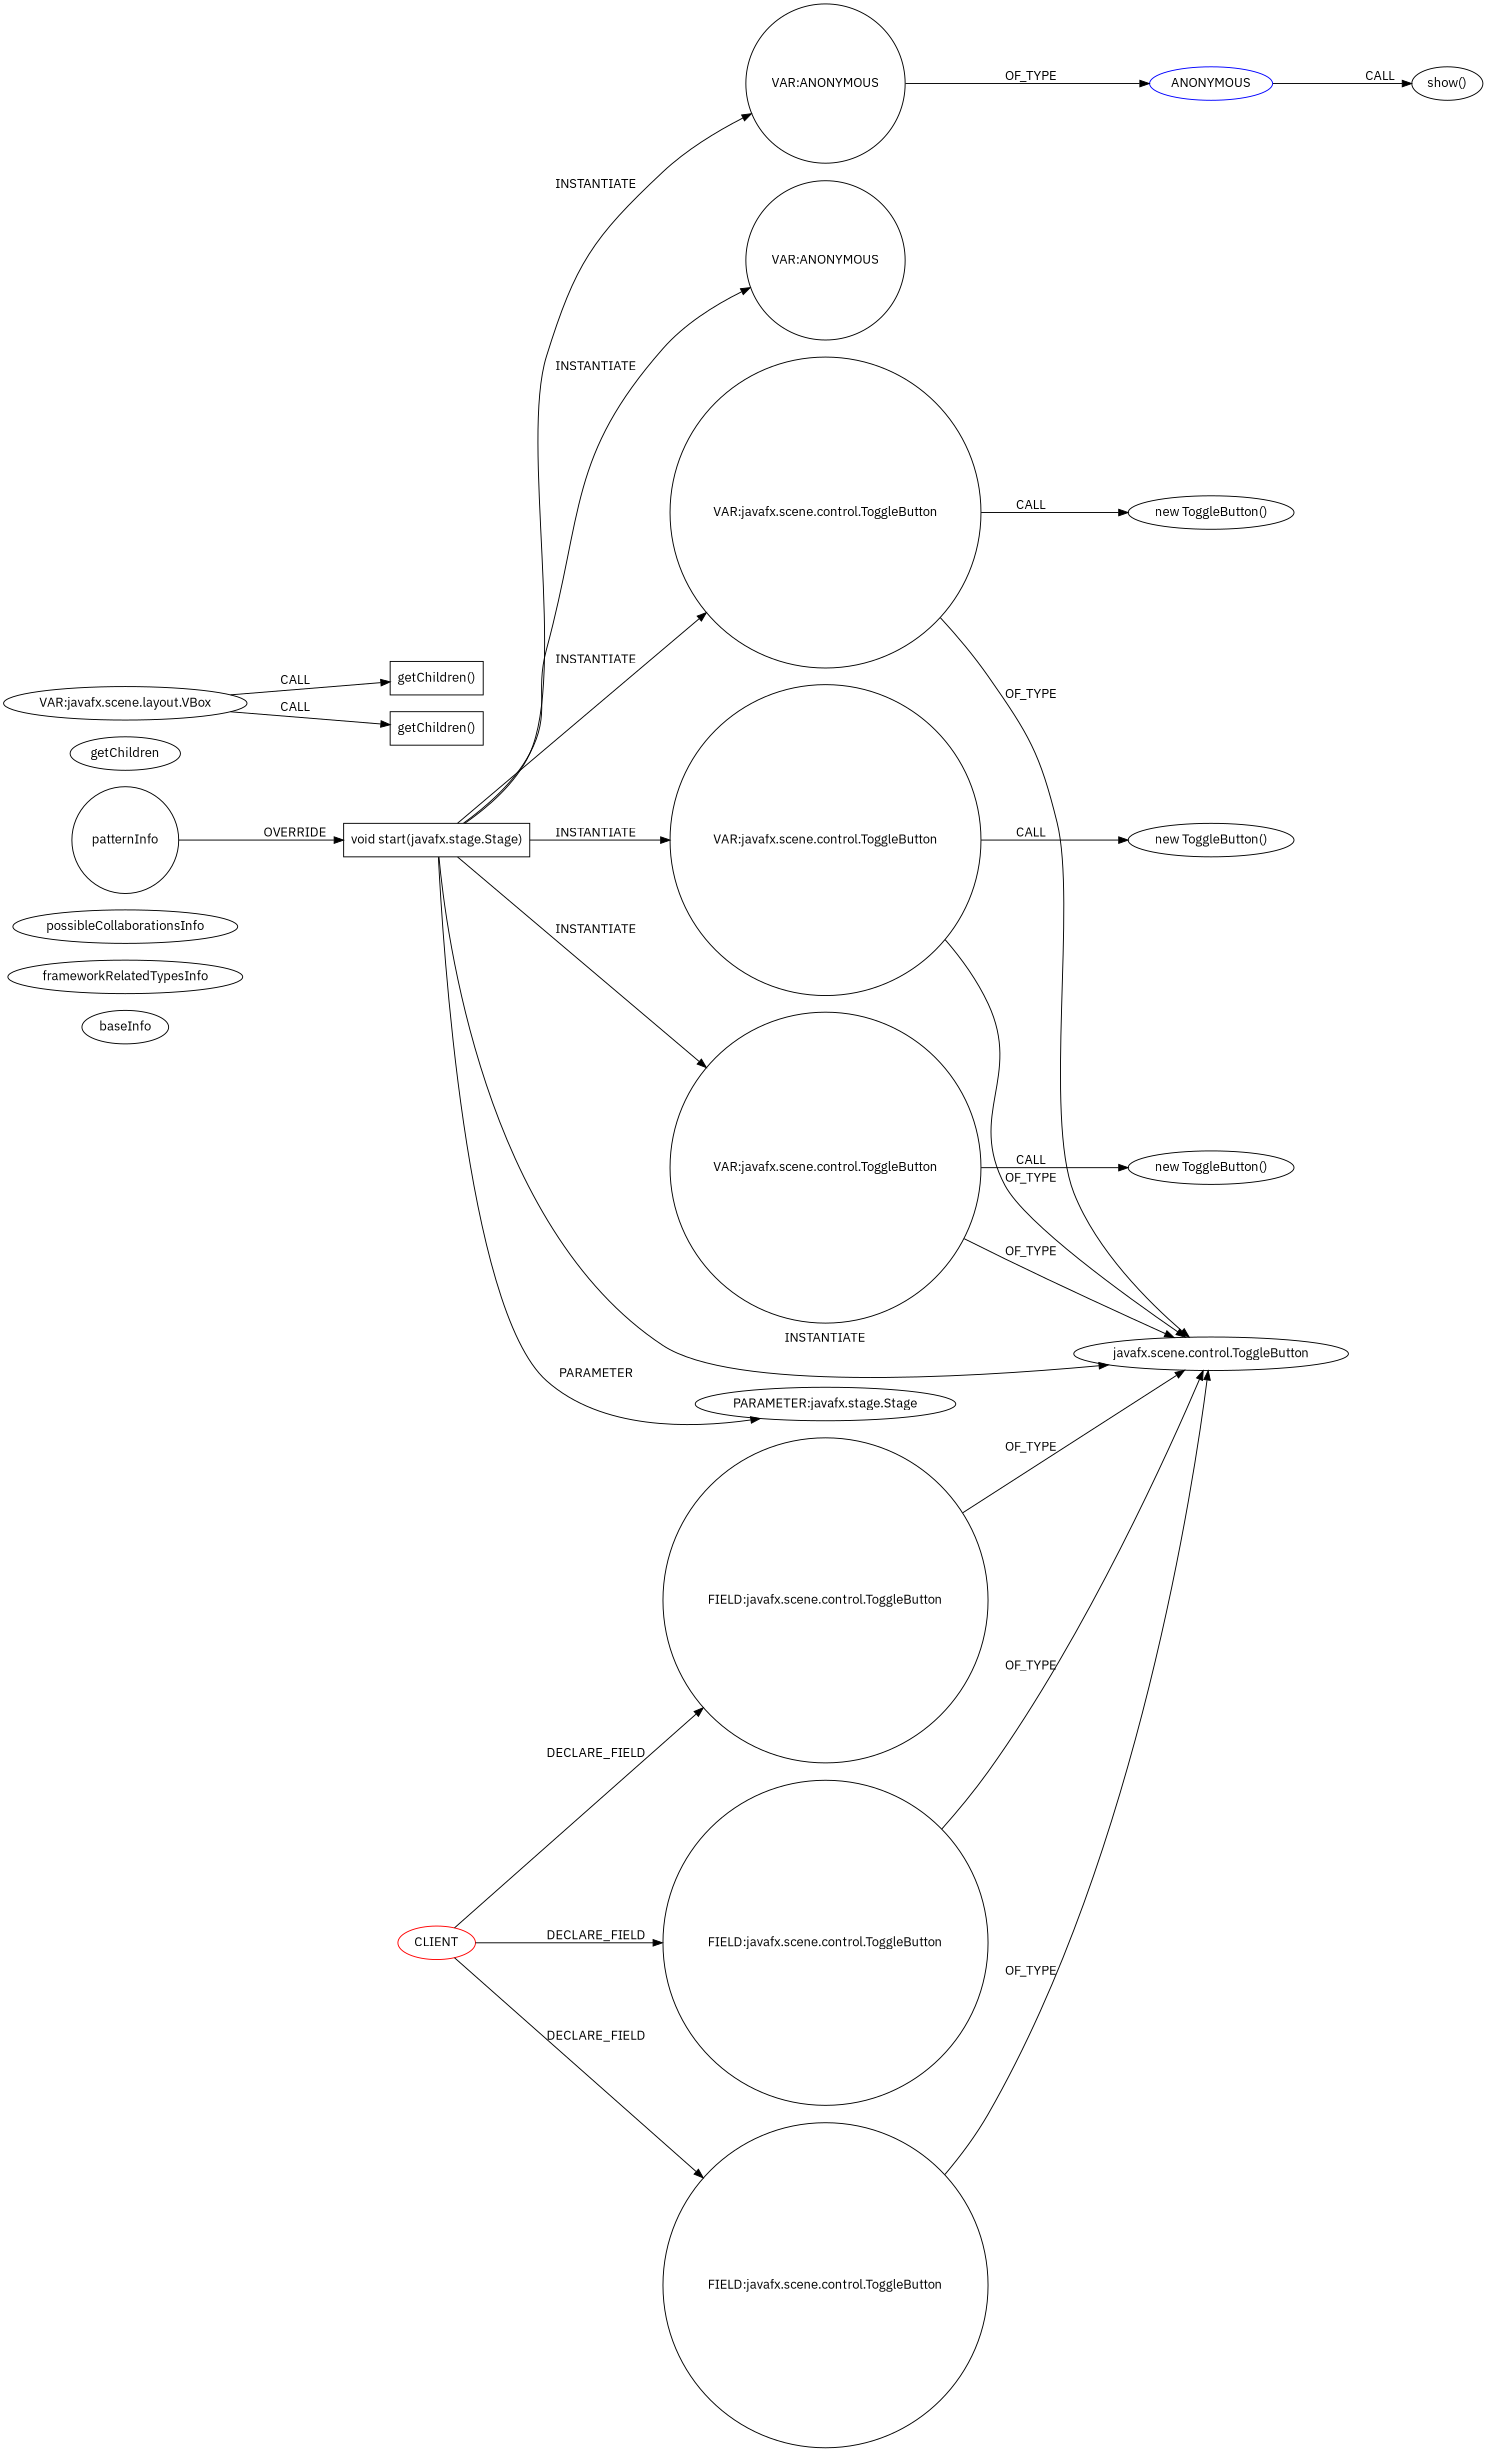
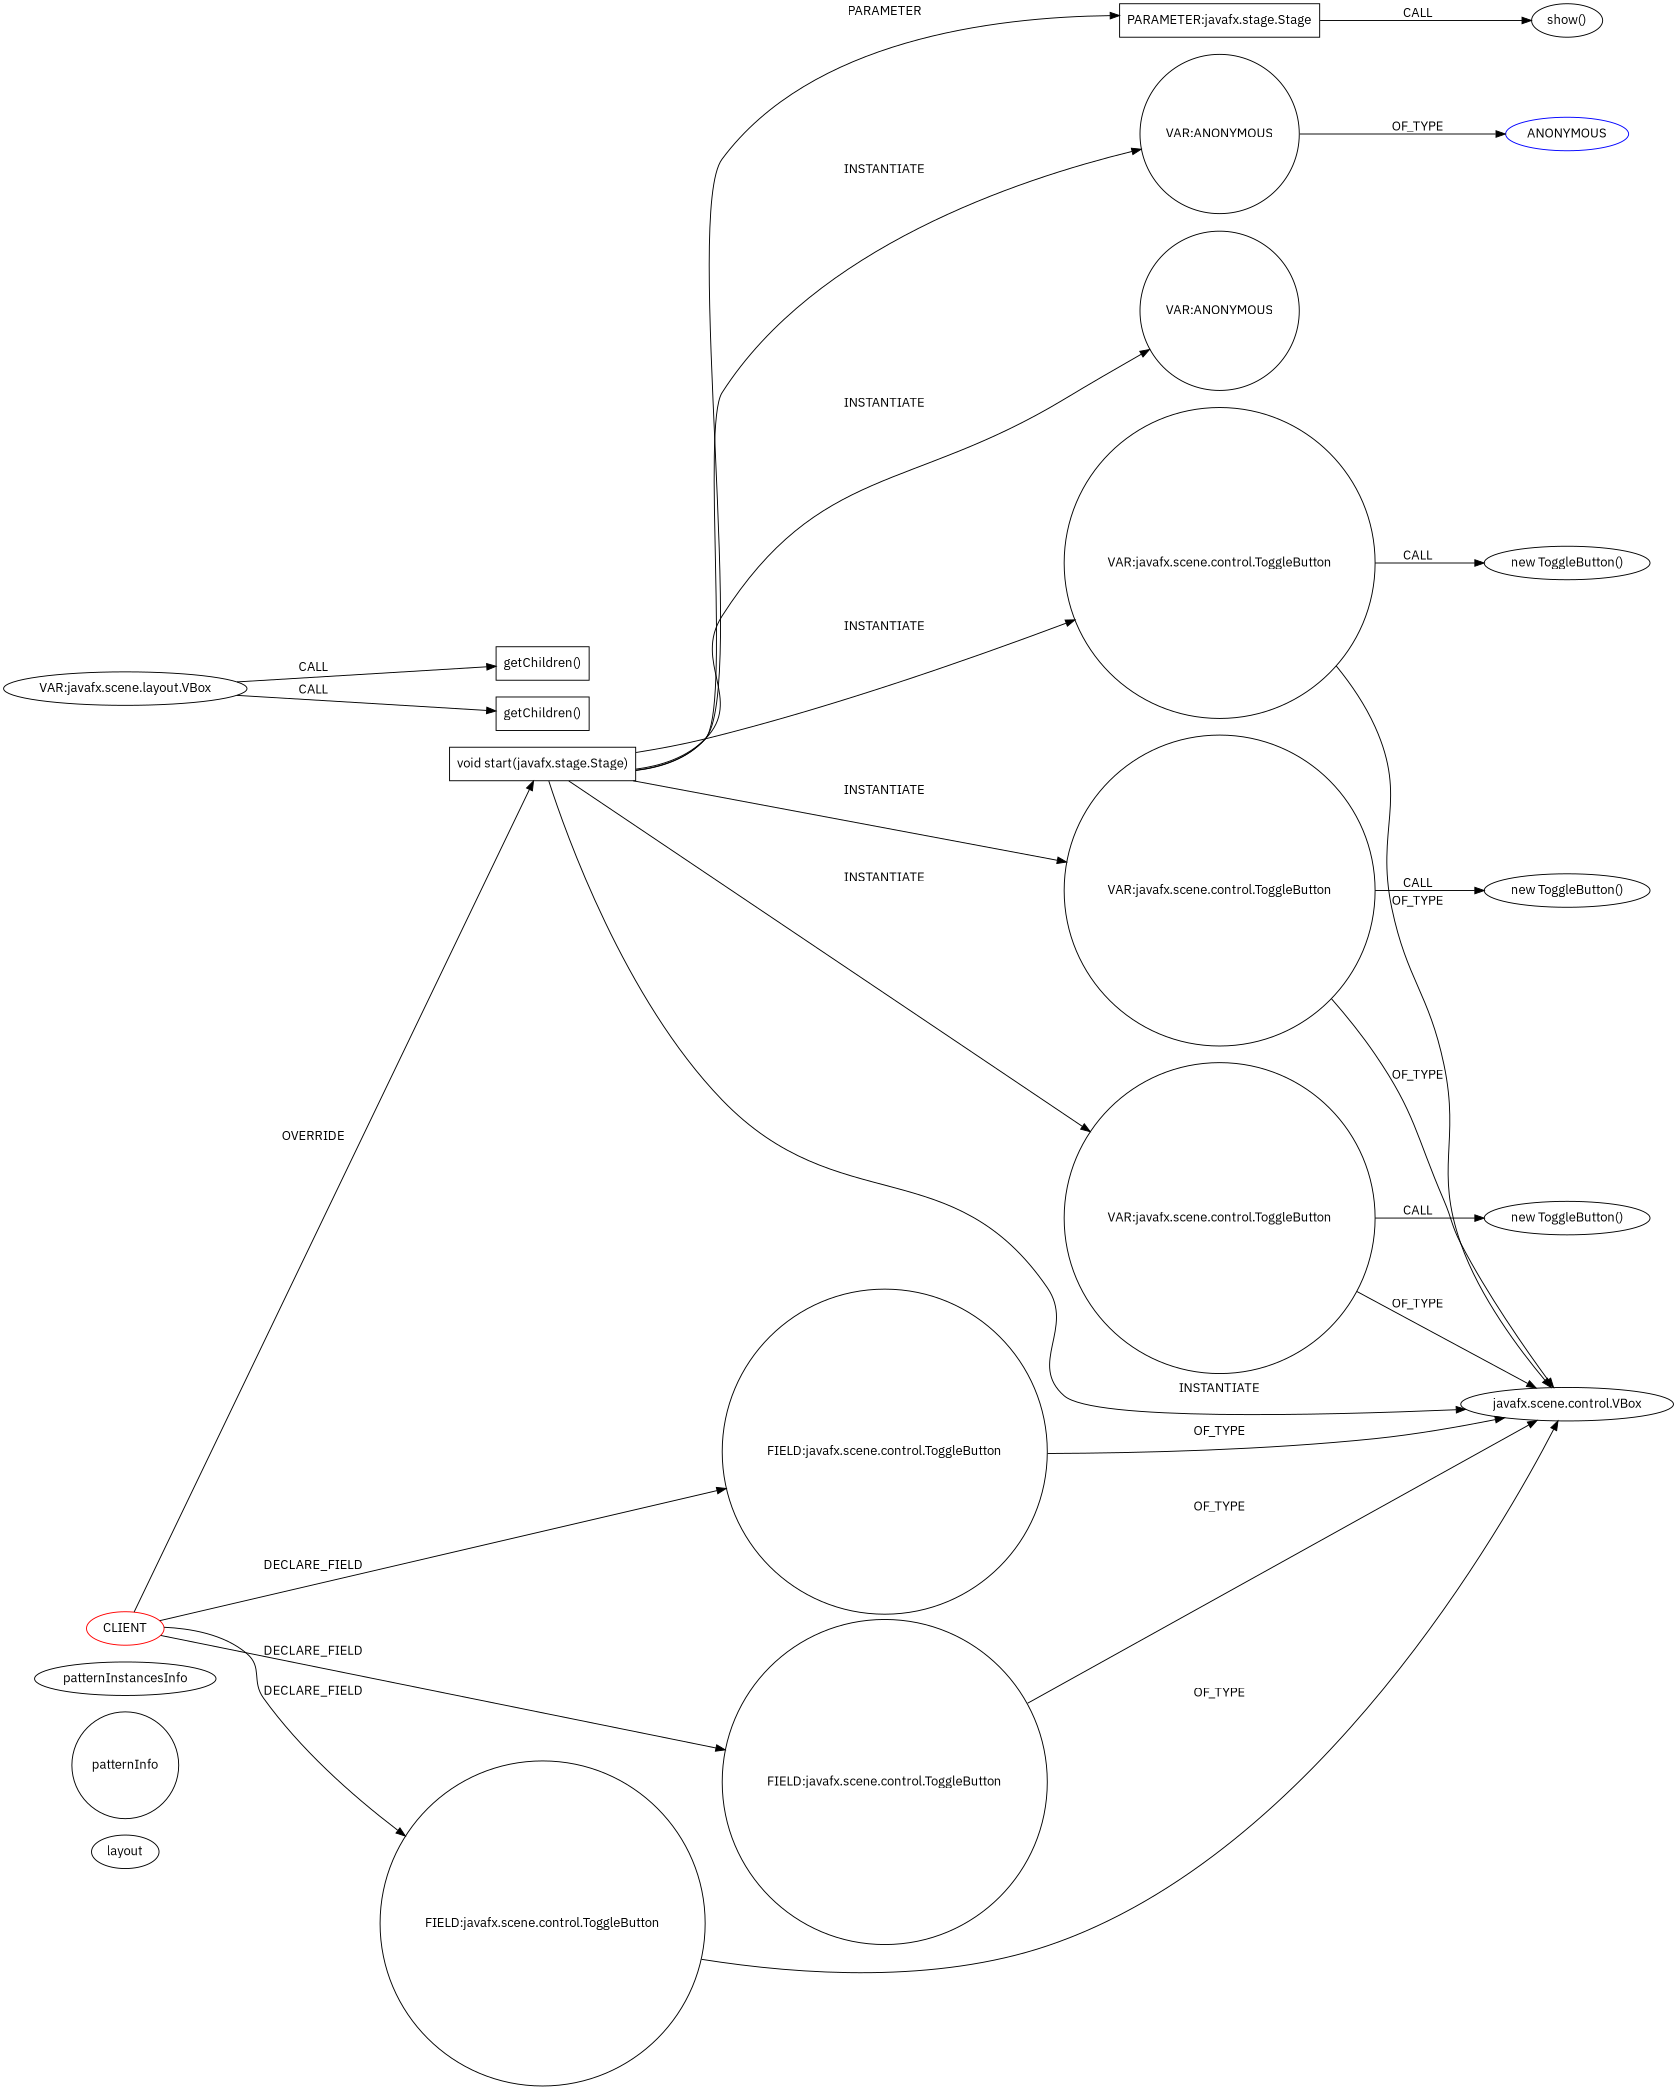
(1338, 84) -> (1421, 20)
(125, 754) -> (125, 1679)
(256, 840) -> (332, 1201)
(125, 927) -> none
(125, 977) -> (125, 1852)
(125, 1027) -> none
(1211, 1354) -> (1567, 1404)
(826, 1404) -> (1220, 20)
